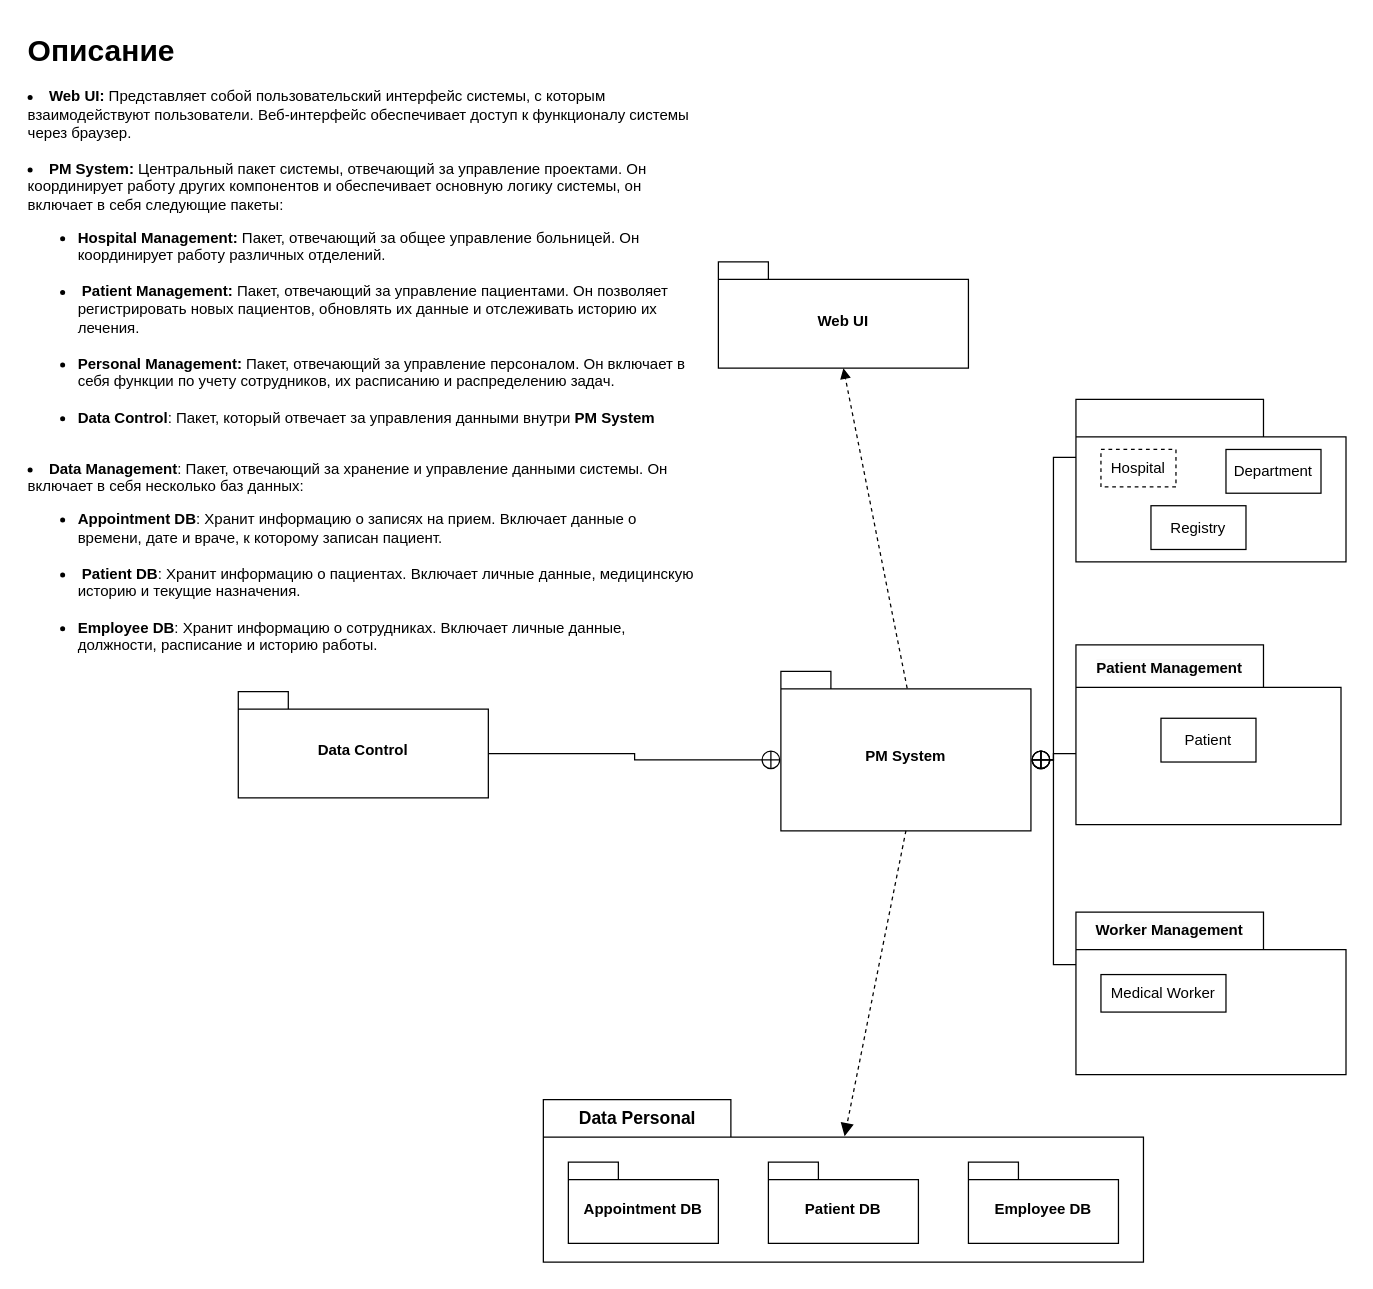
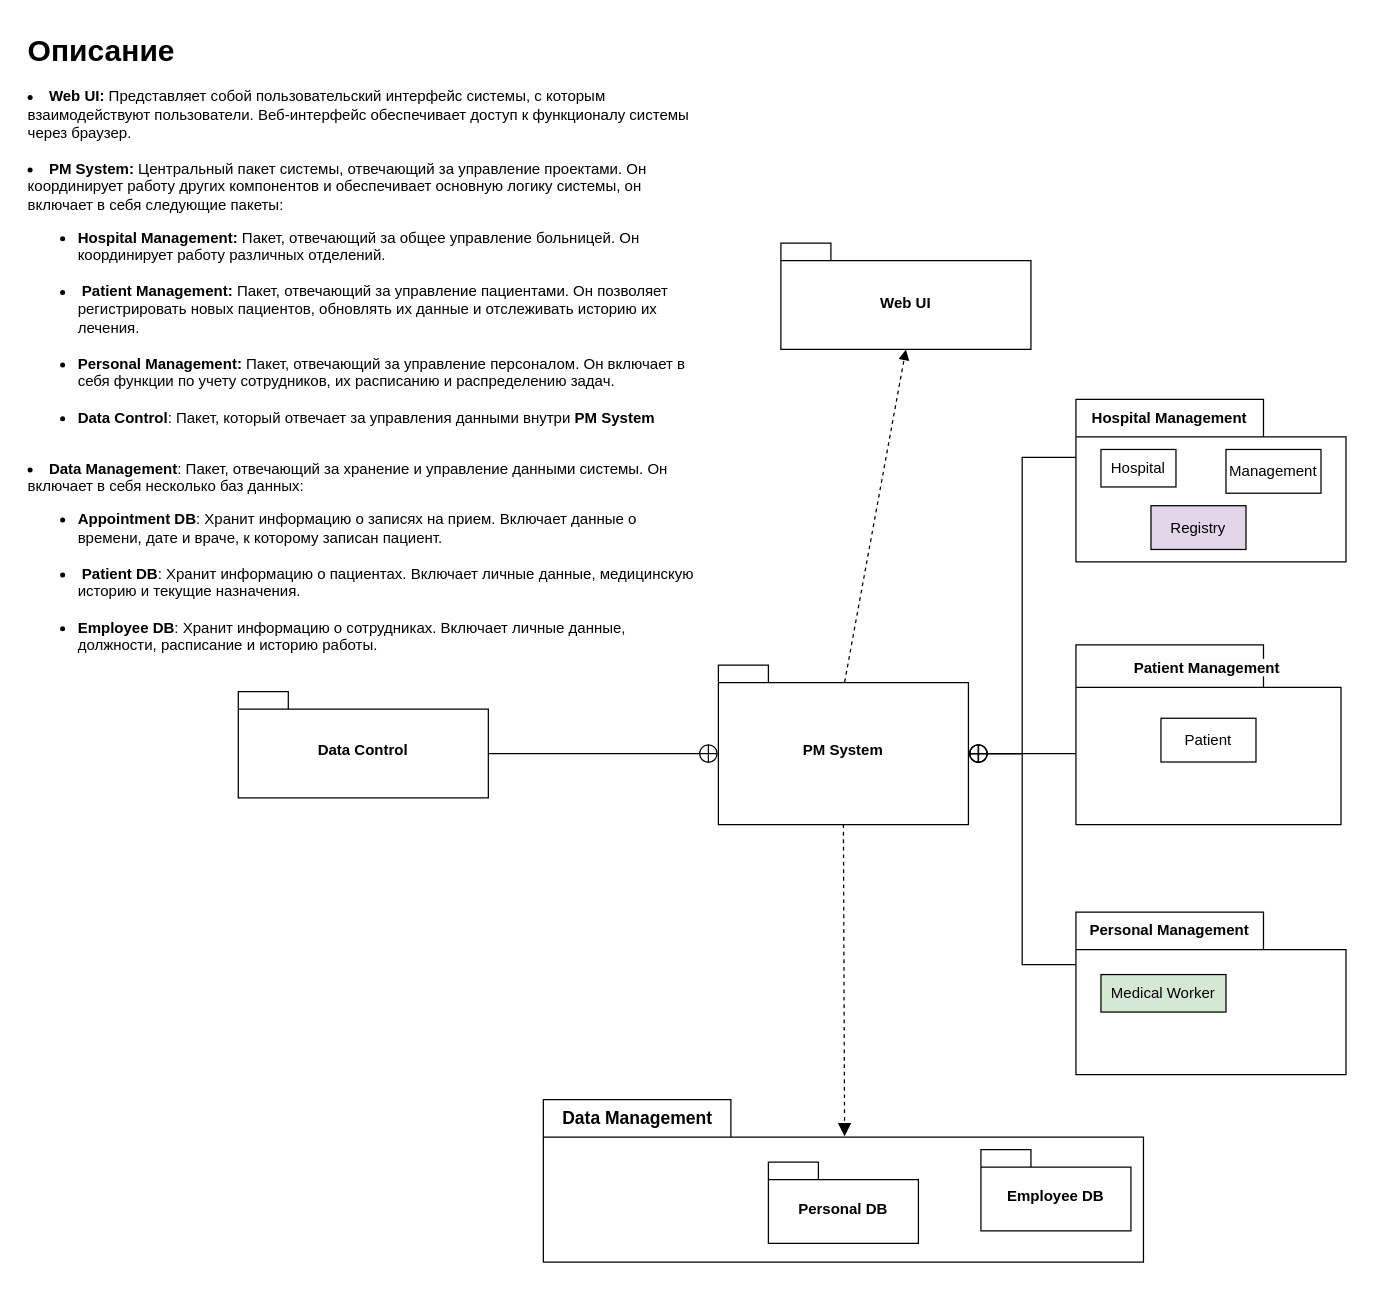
(843, 315) -> (906, 296)
none -> (1169, 418)
(1138, 468) -> (1138, 468)
(1273, 472) -> (1273, 472)
(1198, 528) -> (1198, 528)
(1169, 668) -> (1207, 668)
(906, 751) -> (843, 745)
(1169, 931) -> (1169, 931)
(1163, 993) -> (1163, 993)
(638, 1118) -> (638, 1118)
(643, 1203) -> none
(1043, 1203) -> (1056, 1190)
(843, 1209) -> (843, 1209)
